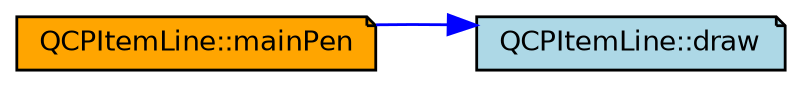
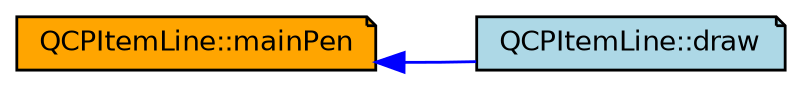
(412, 25) -> (440, 62)
